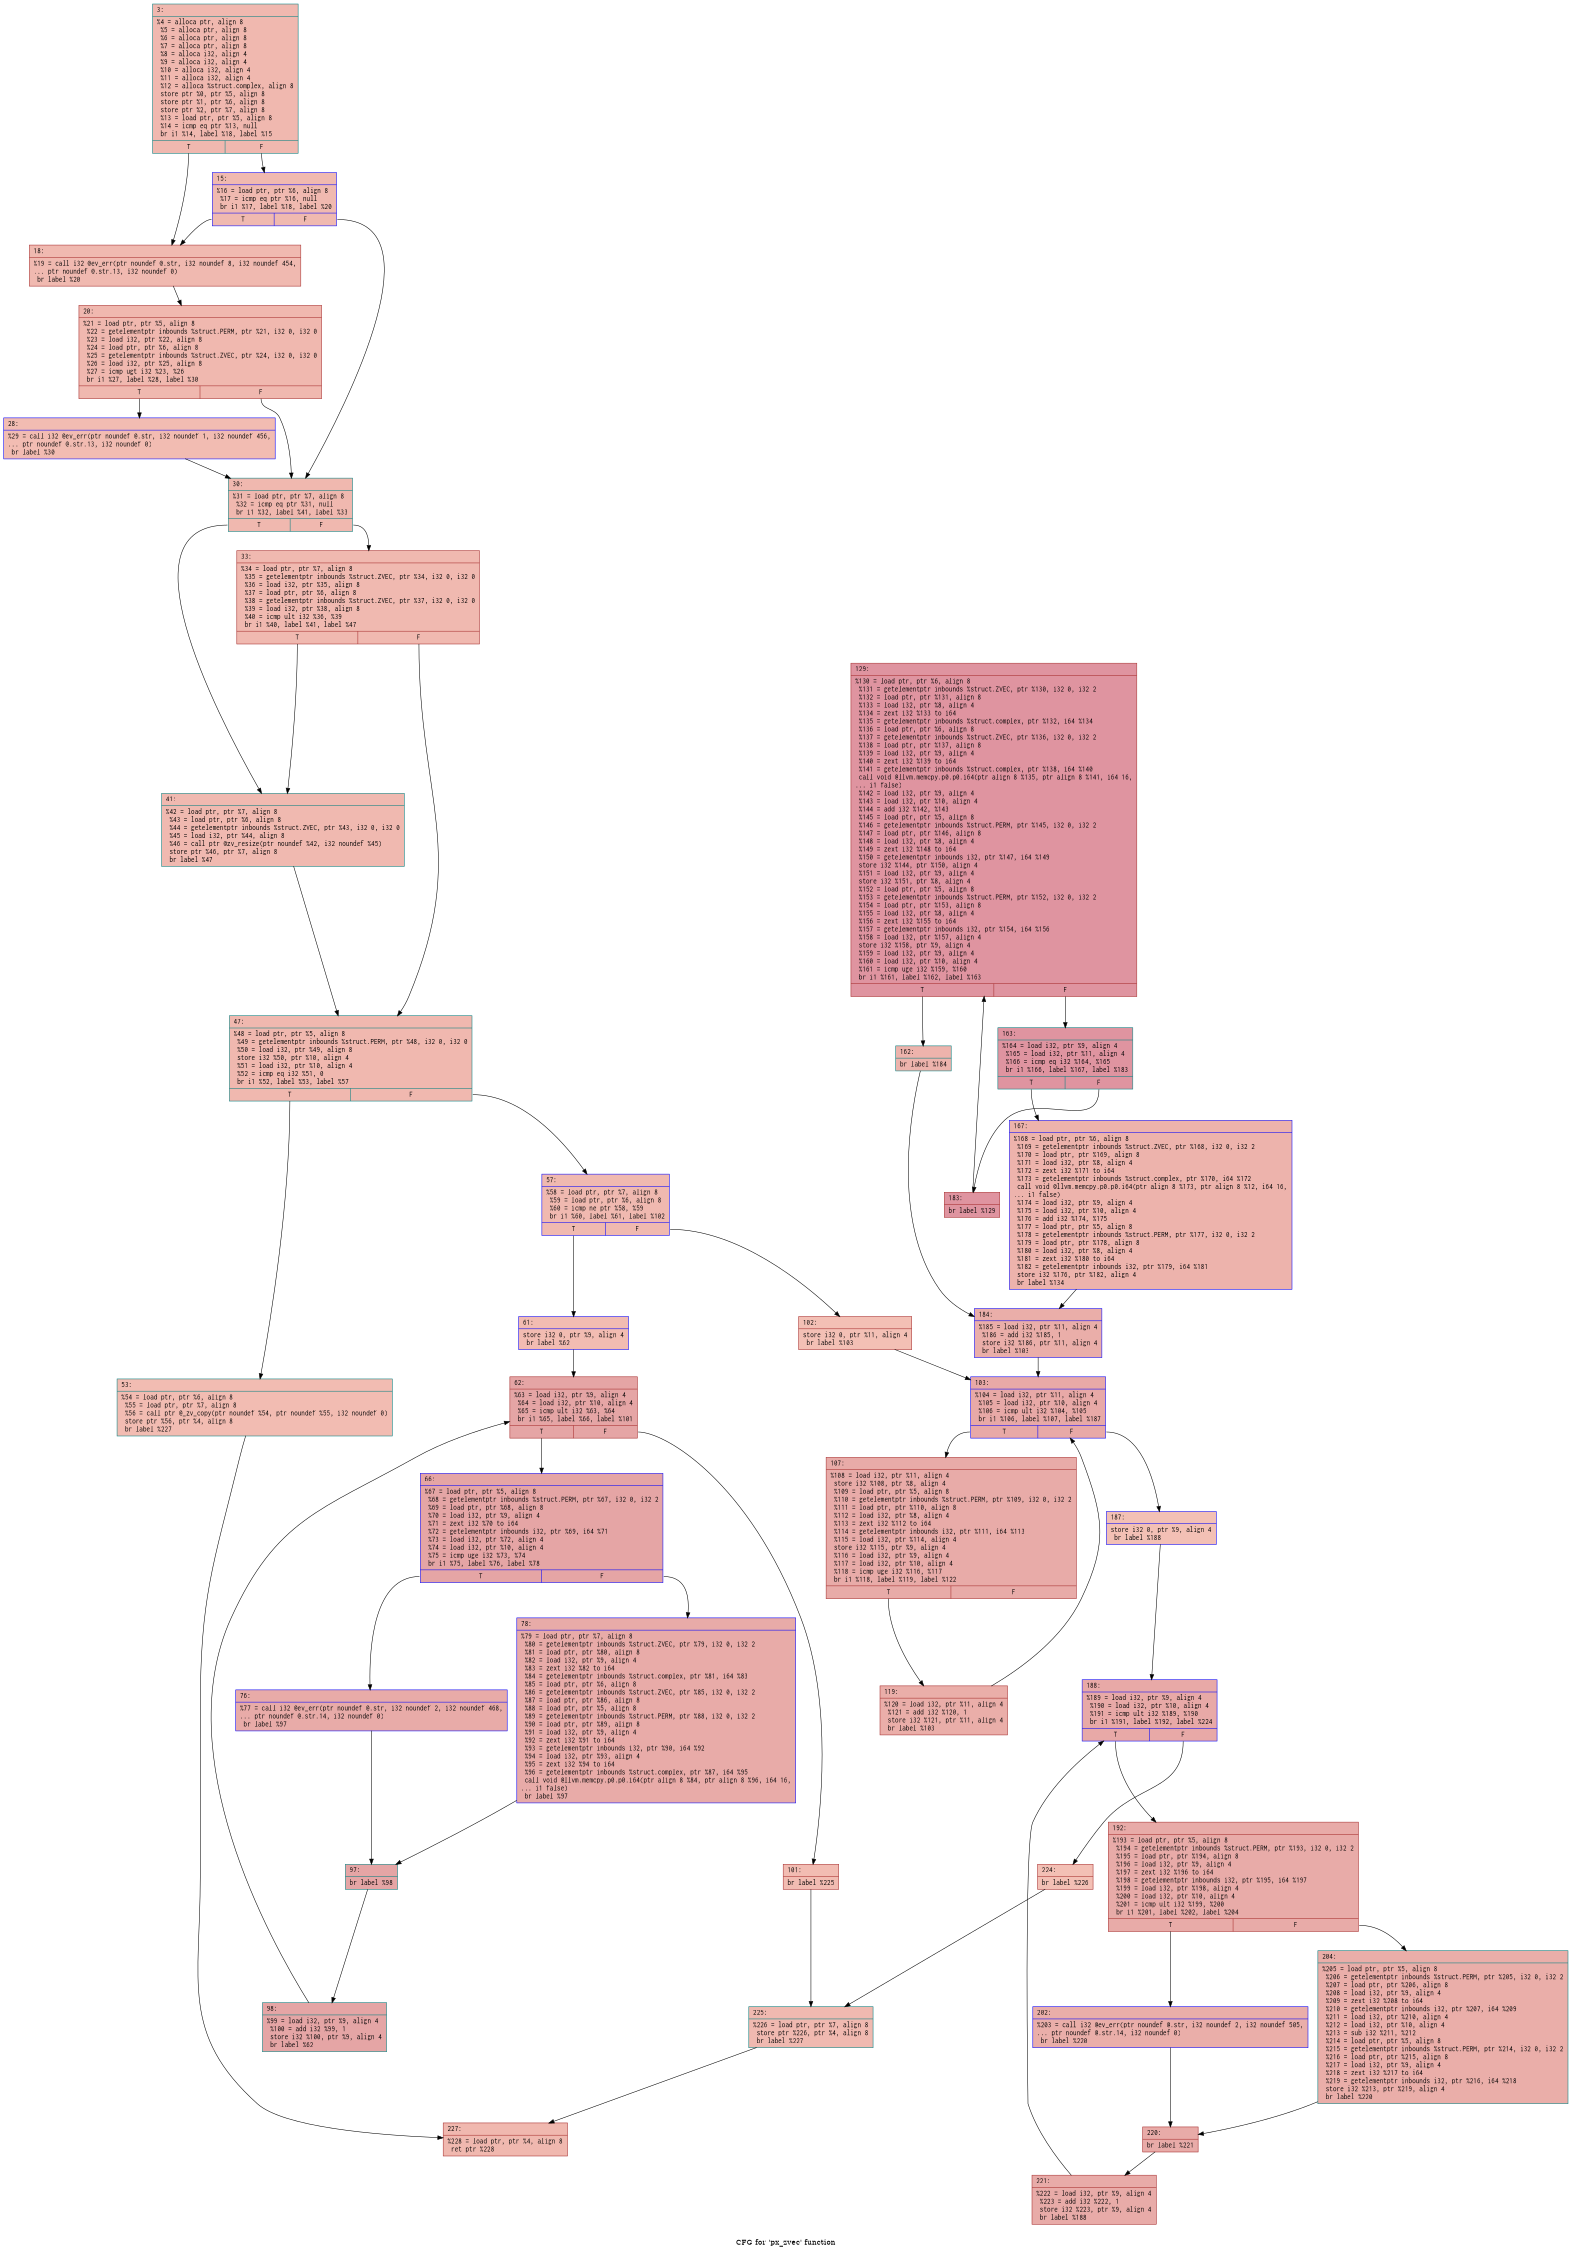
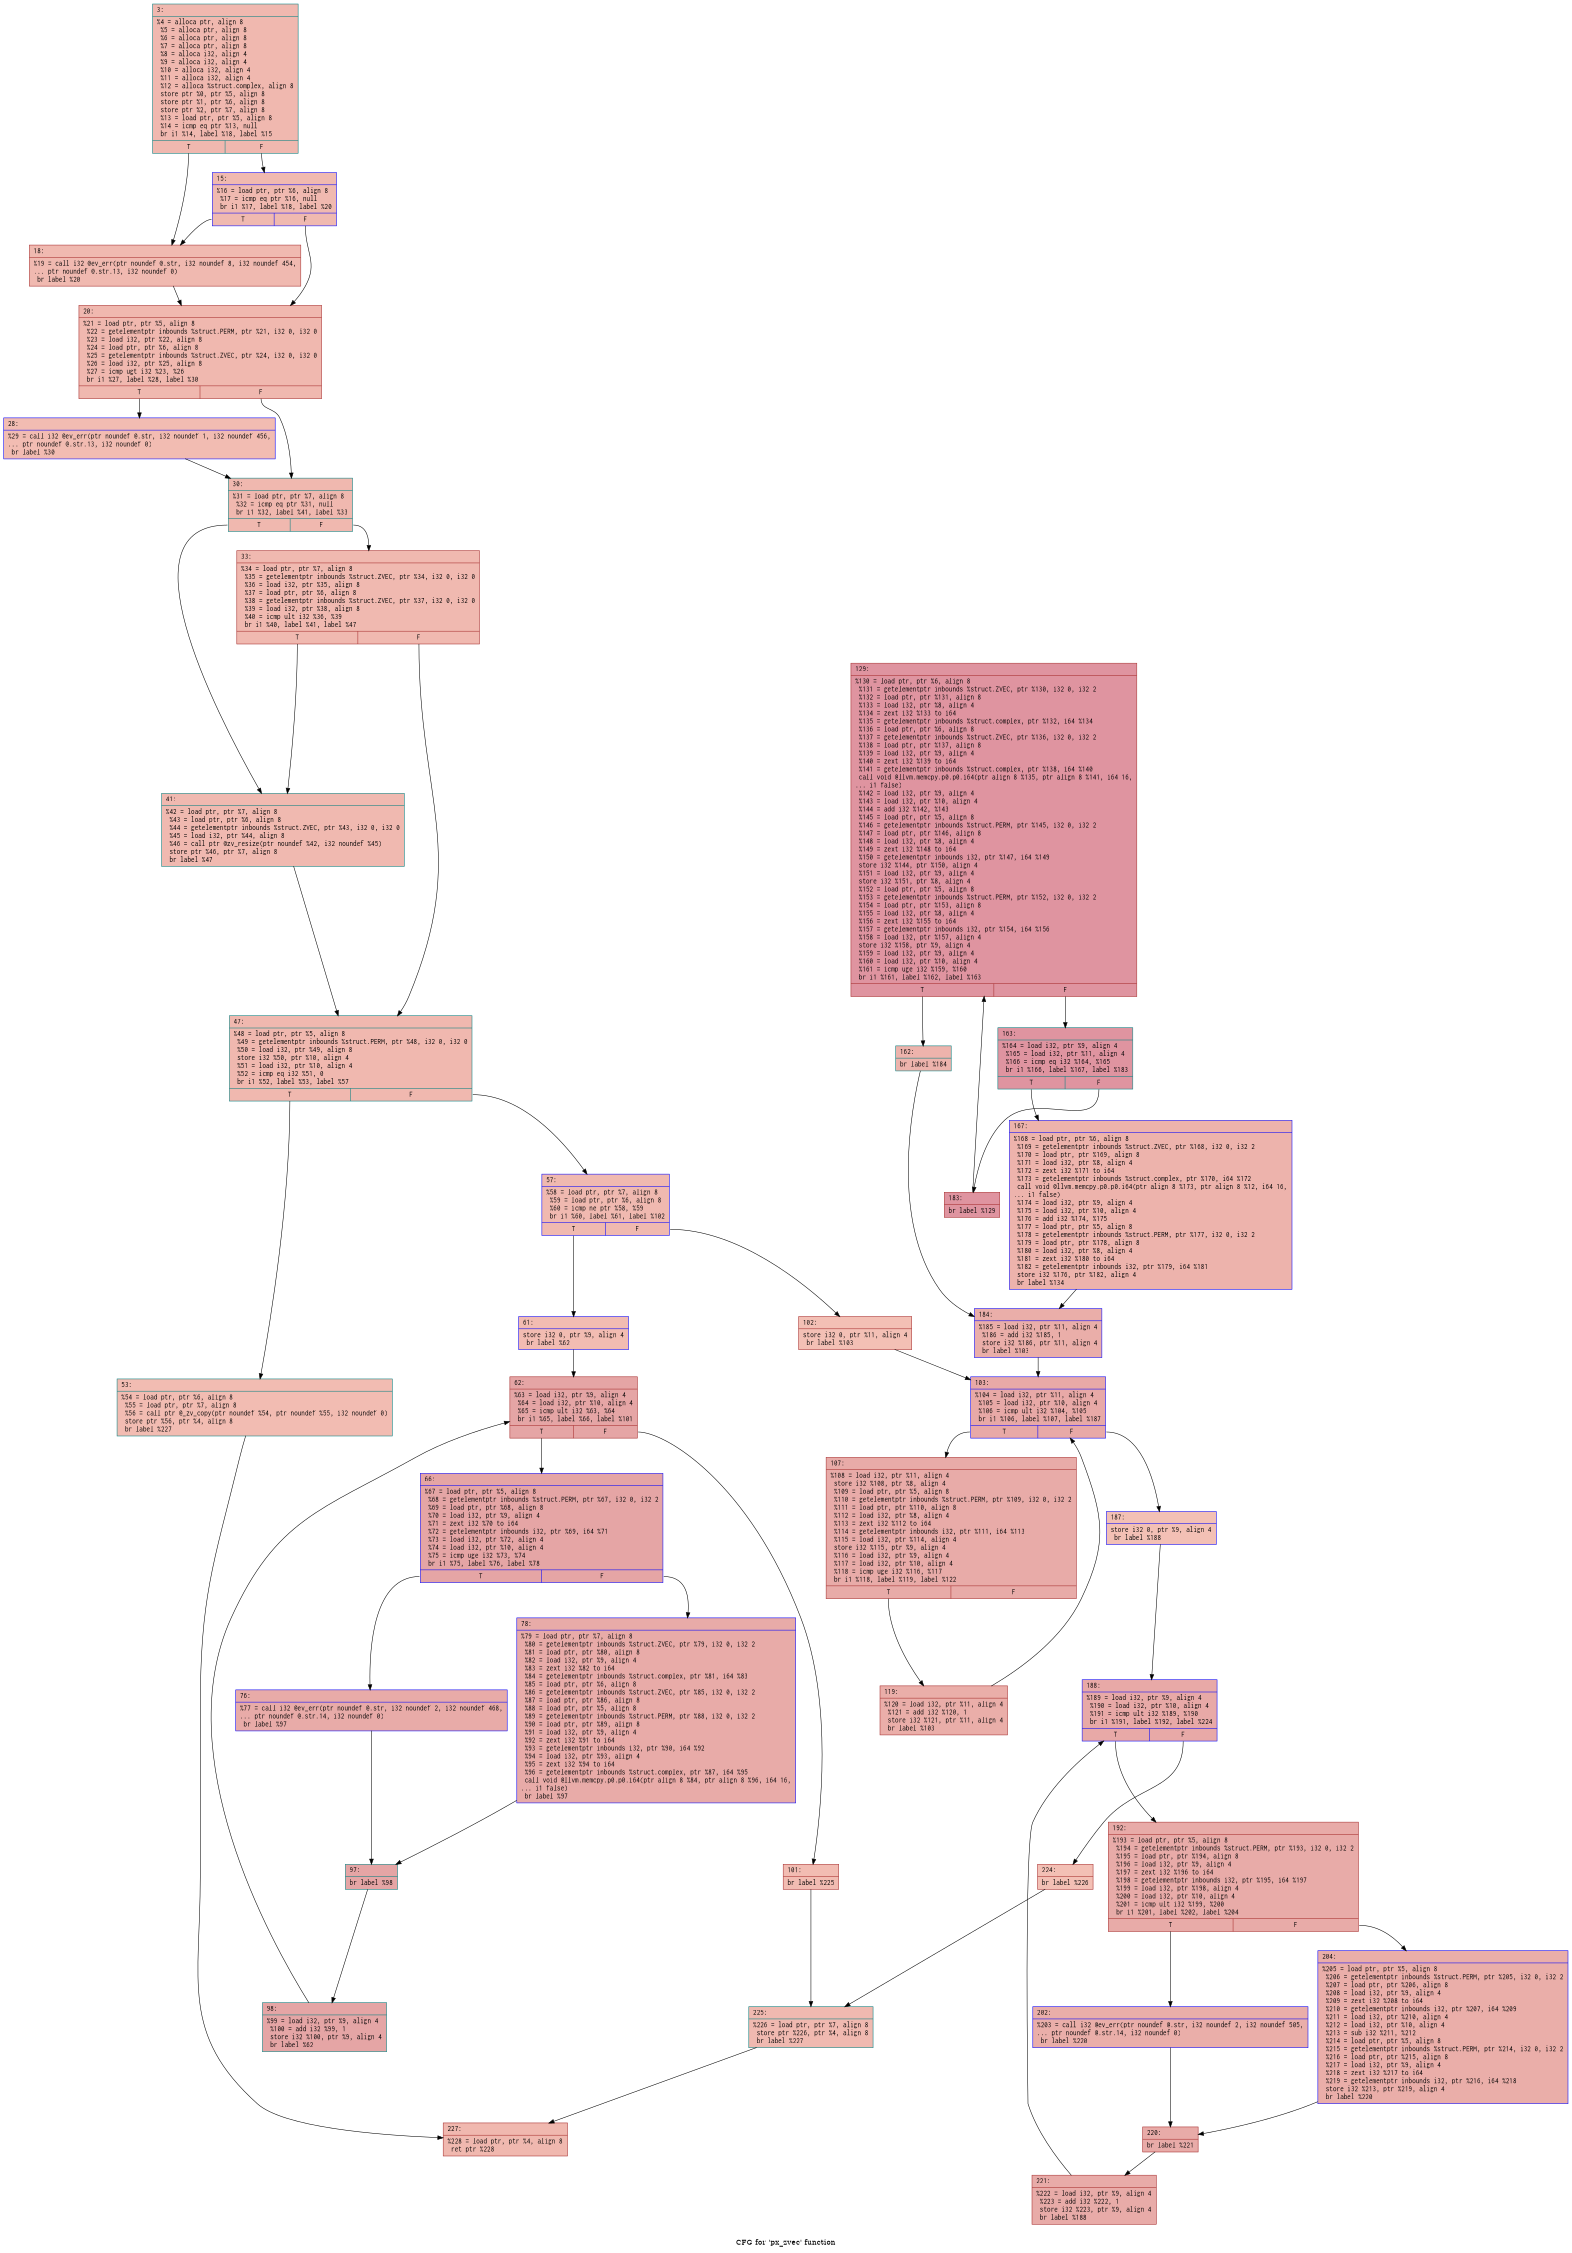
(370, 339) -> (311, 266)
(1443, 2027) -> (1443, 2027)
